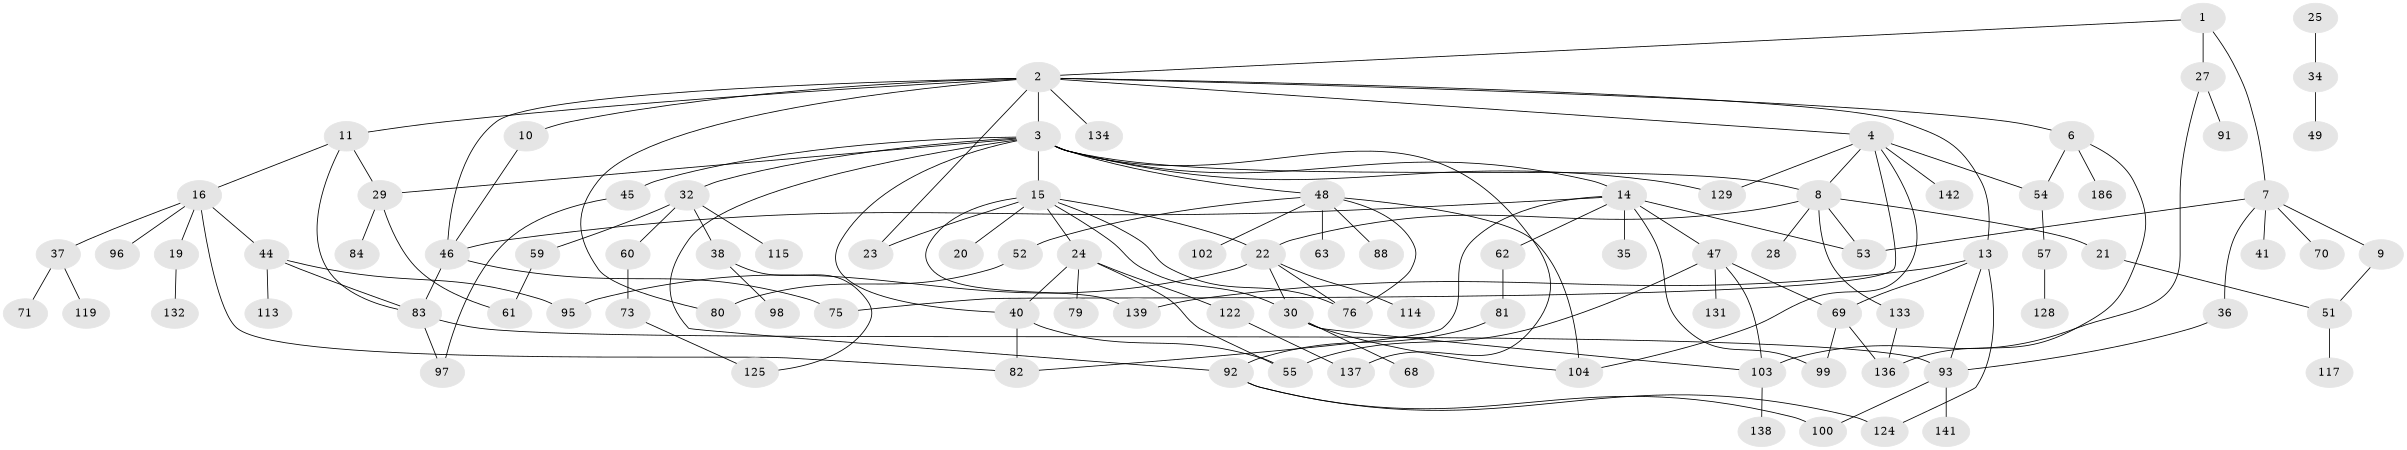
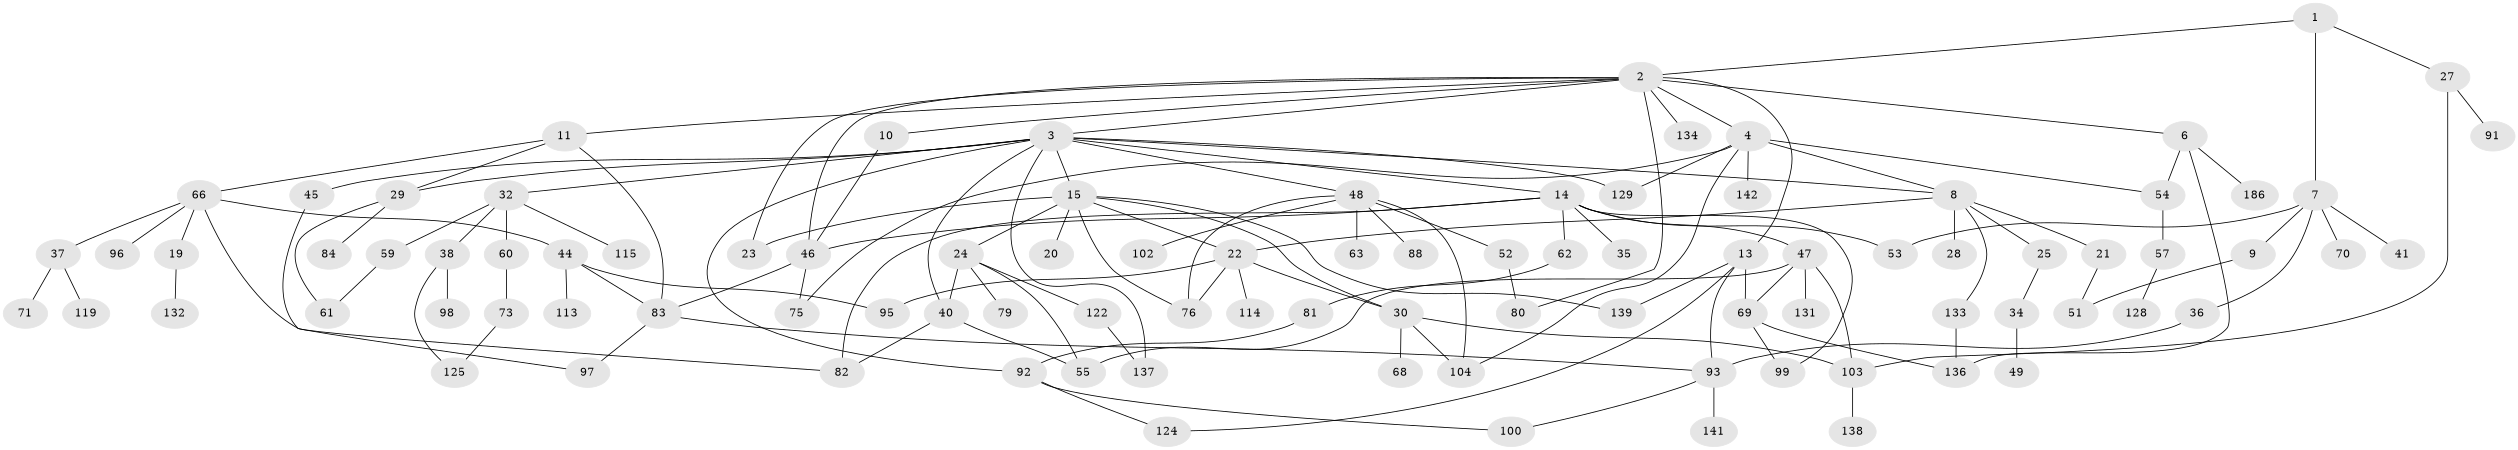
(199, 195) -> (199, 195)
(1842, 225) -> (1994, 221)
(2330, 373) -> none
